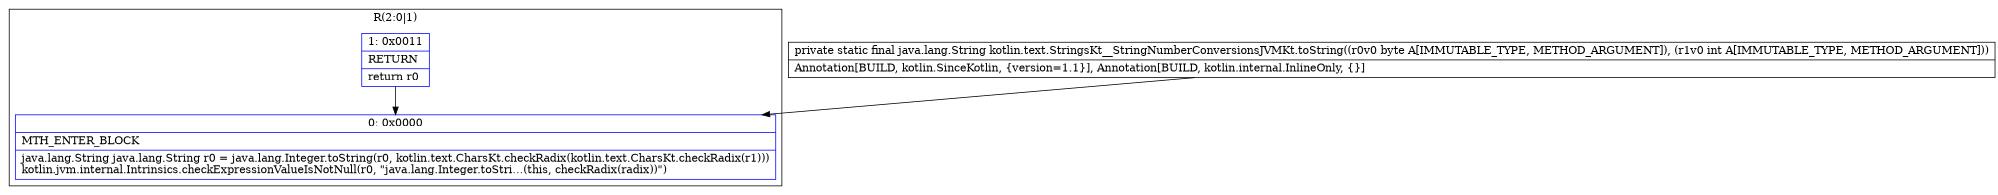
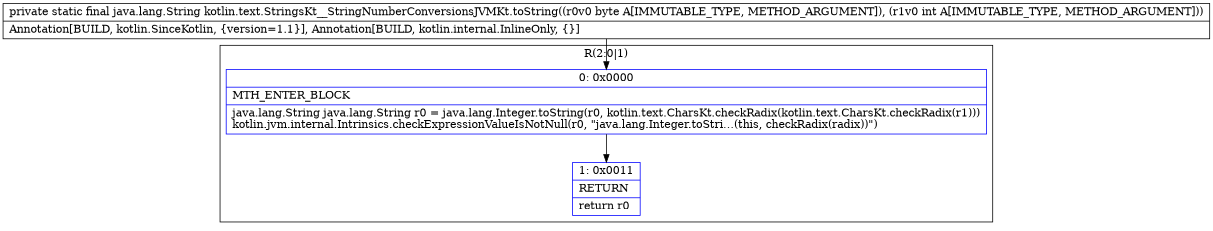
(396, 97) -> (606, 144)
